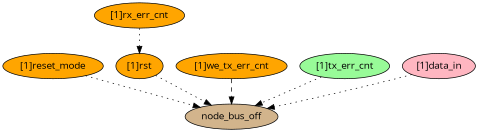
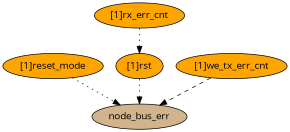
(345, 66) -> none
(439, 66) -> none
(232, 117) -> (139, 117)
